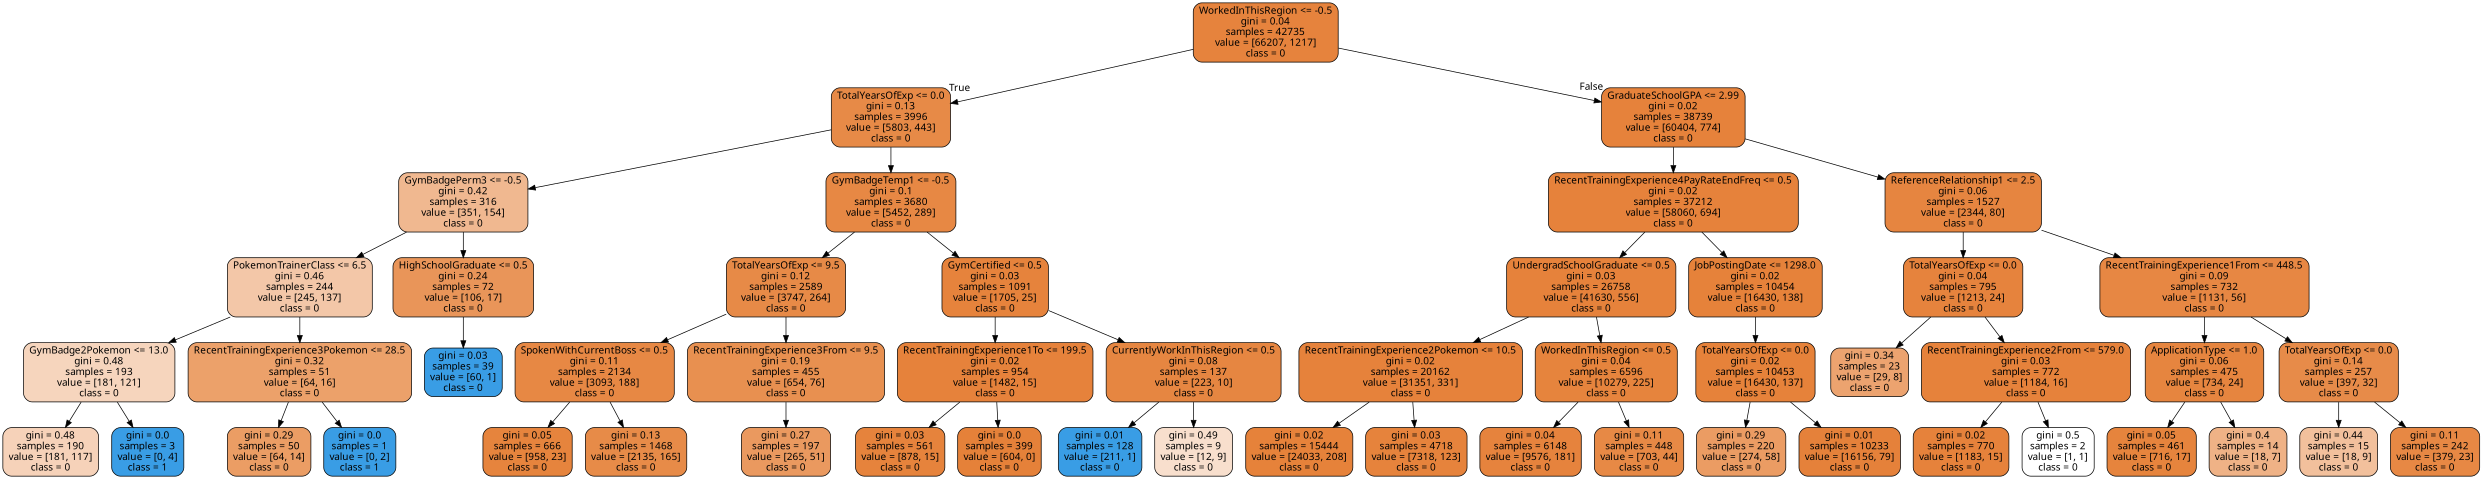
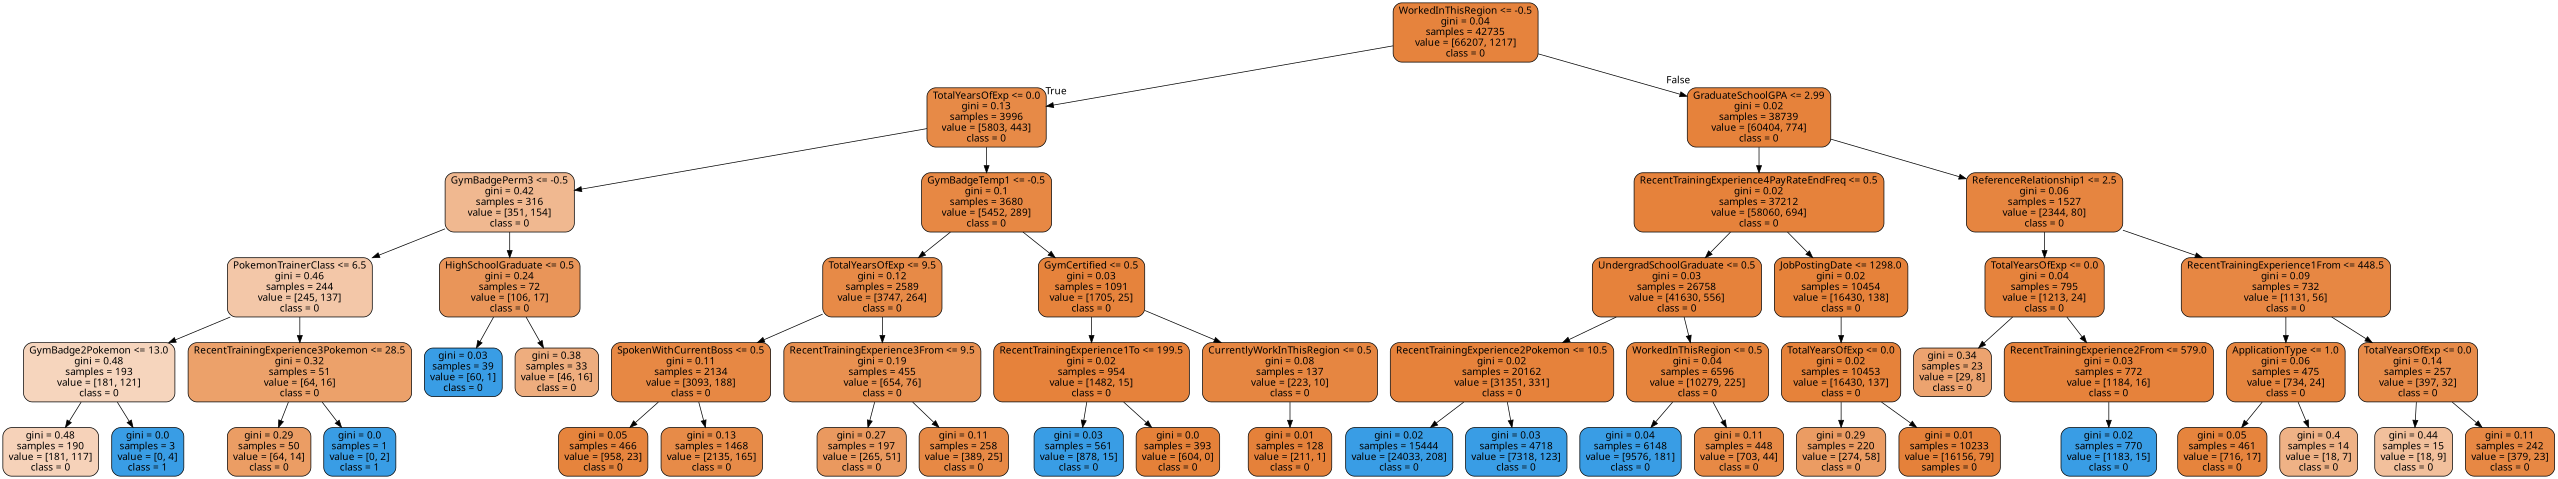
none -> (557, 372)
(528, 452) -> (603, 452)
(900, 452) -> (1079, 452)
none -> (964, 452)
(999, 452) -> (1178, 452)
(1100, 452) -> (1290, 452)
(1194, 452) -> none
(1299, 452) -> (1399, 452)
(1416, 452) -> (1516, 452)
(1531, 452) -> (1631, 452)
(1850, 452) -> (1950, 452)
(1961, 452) -> (2109, 452)
(2058, 452) -> none
